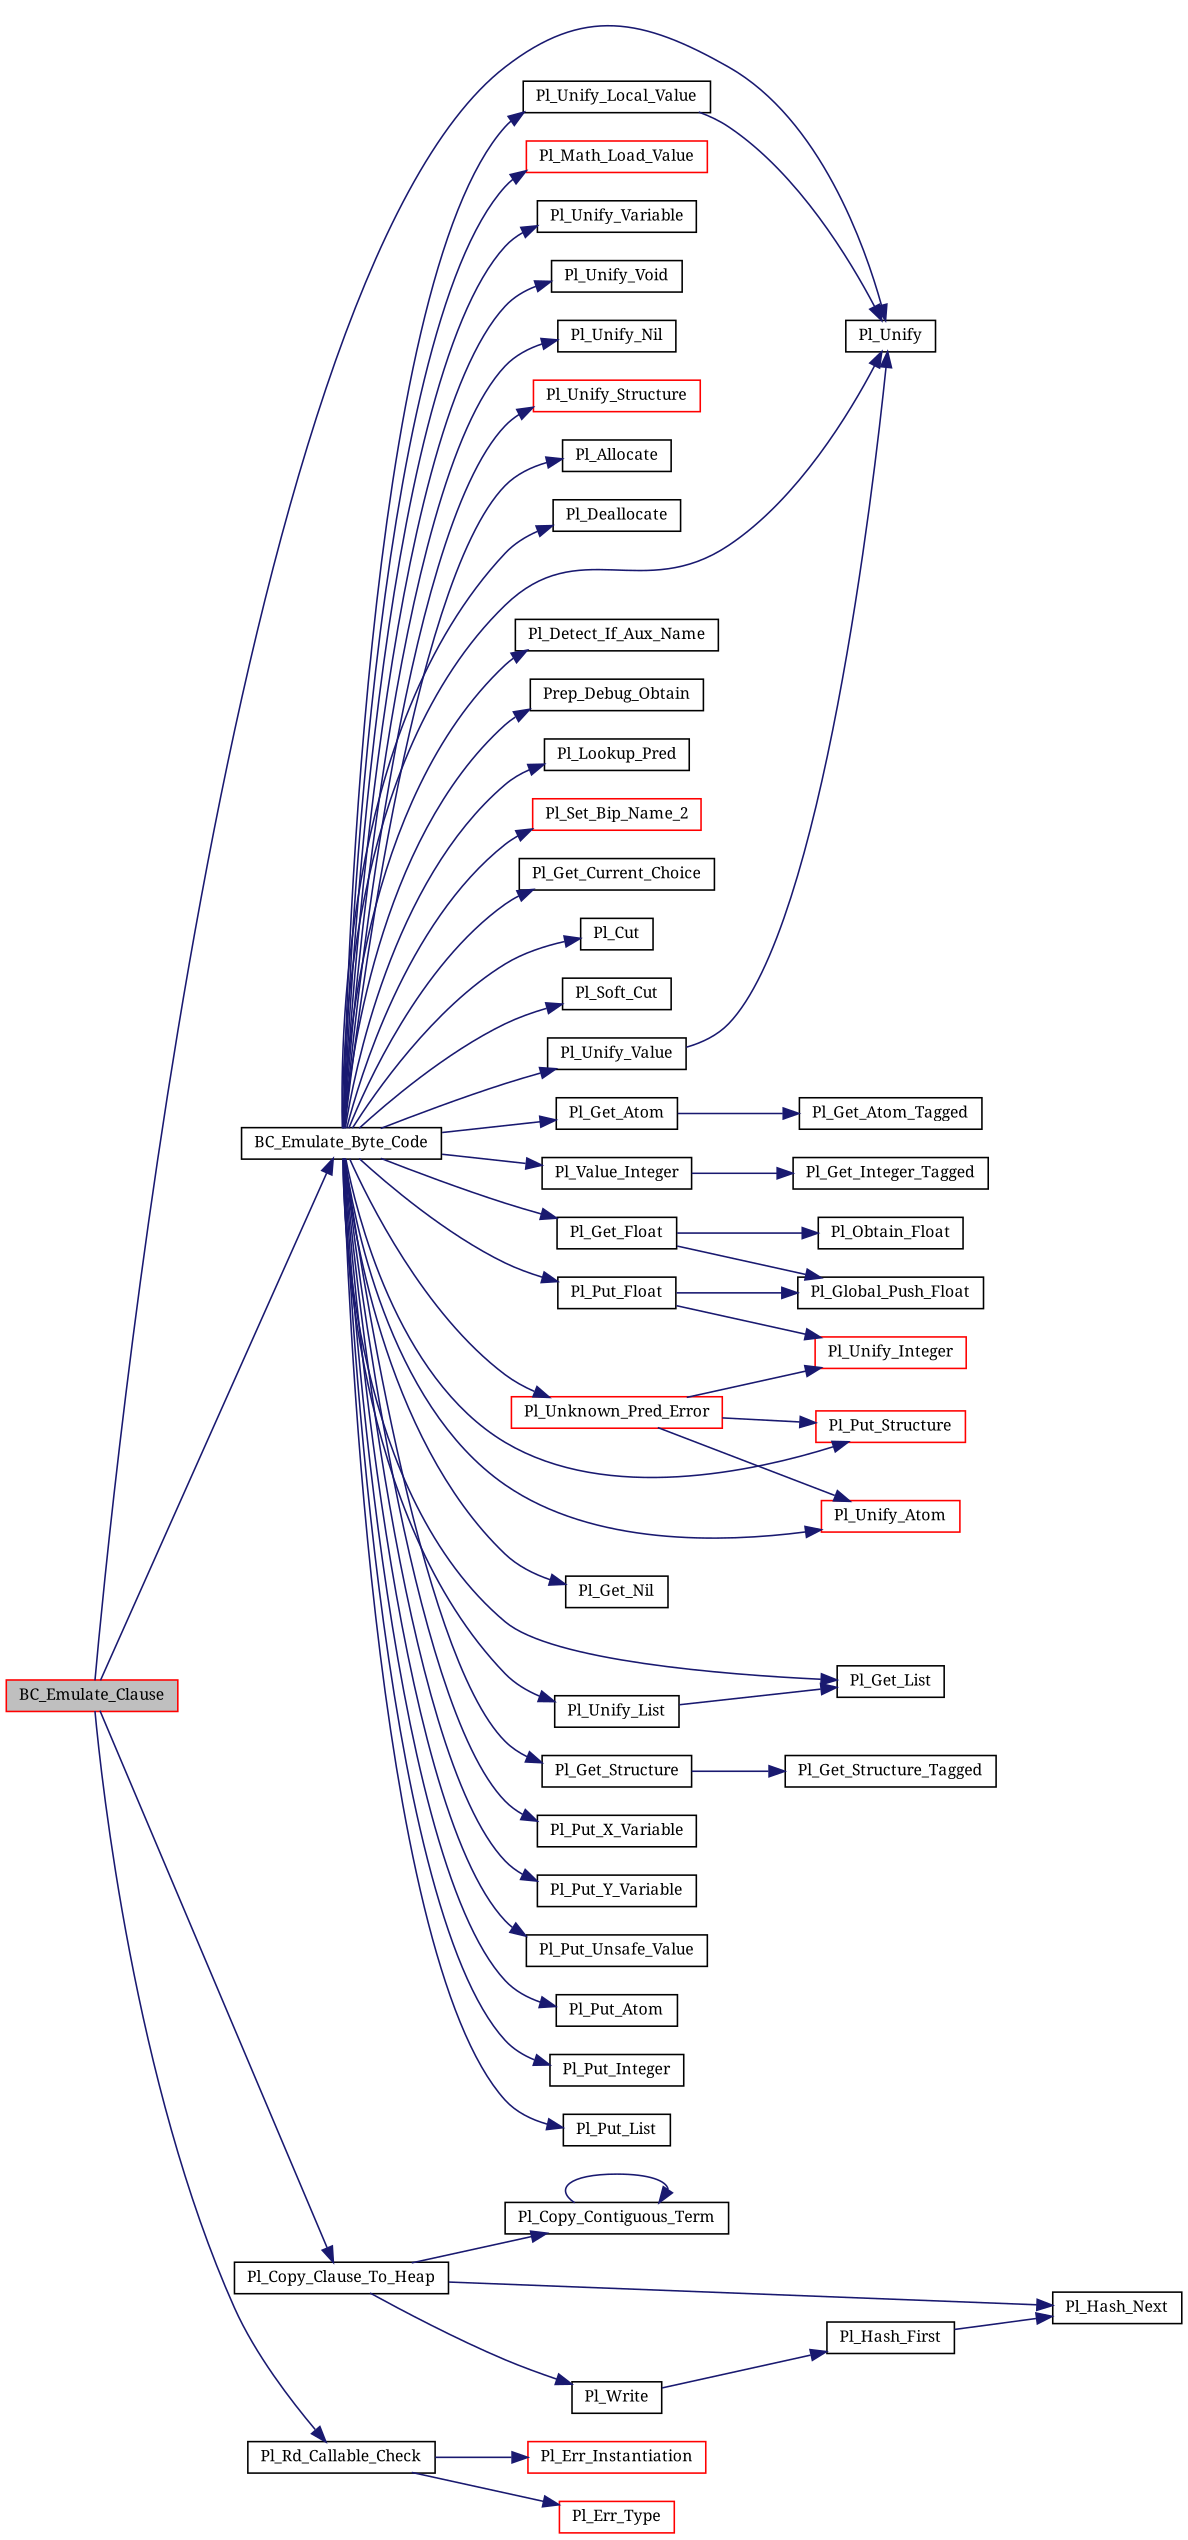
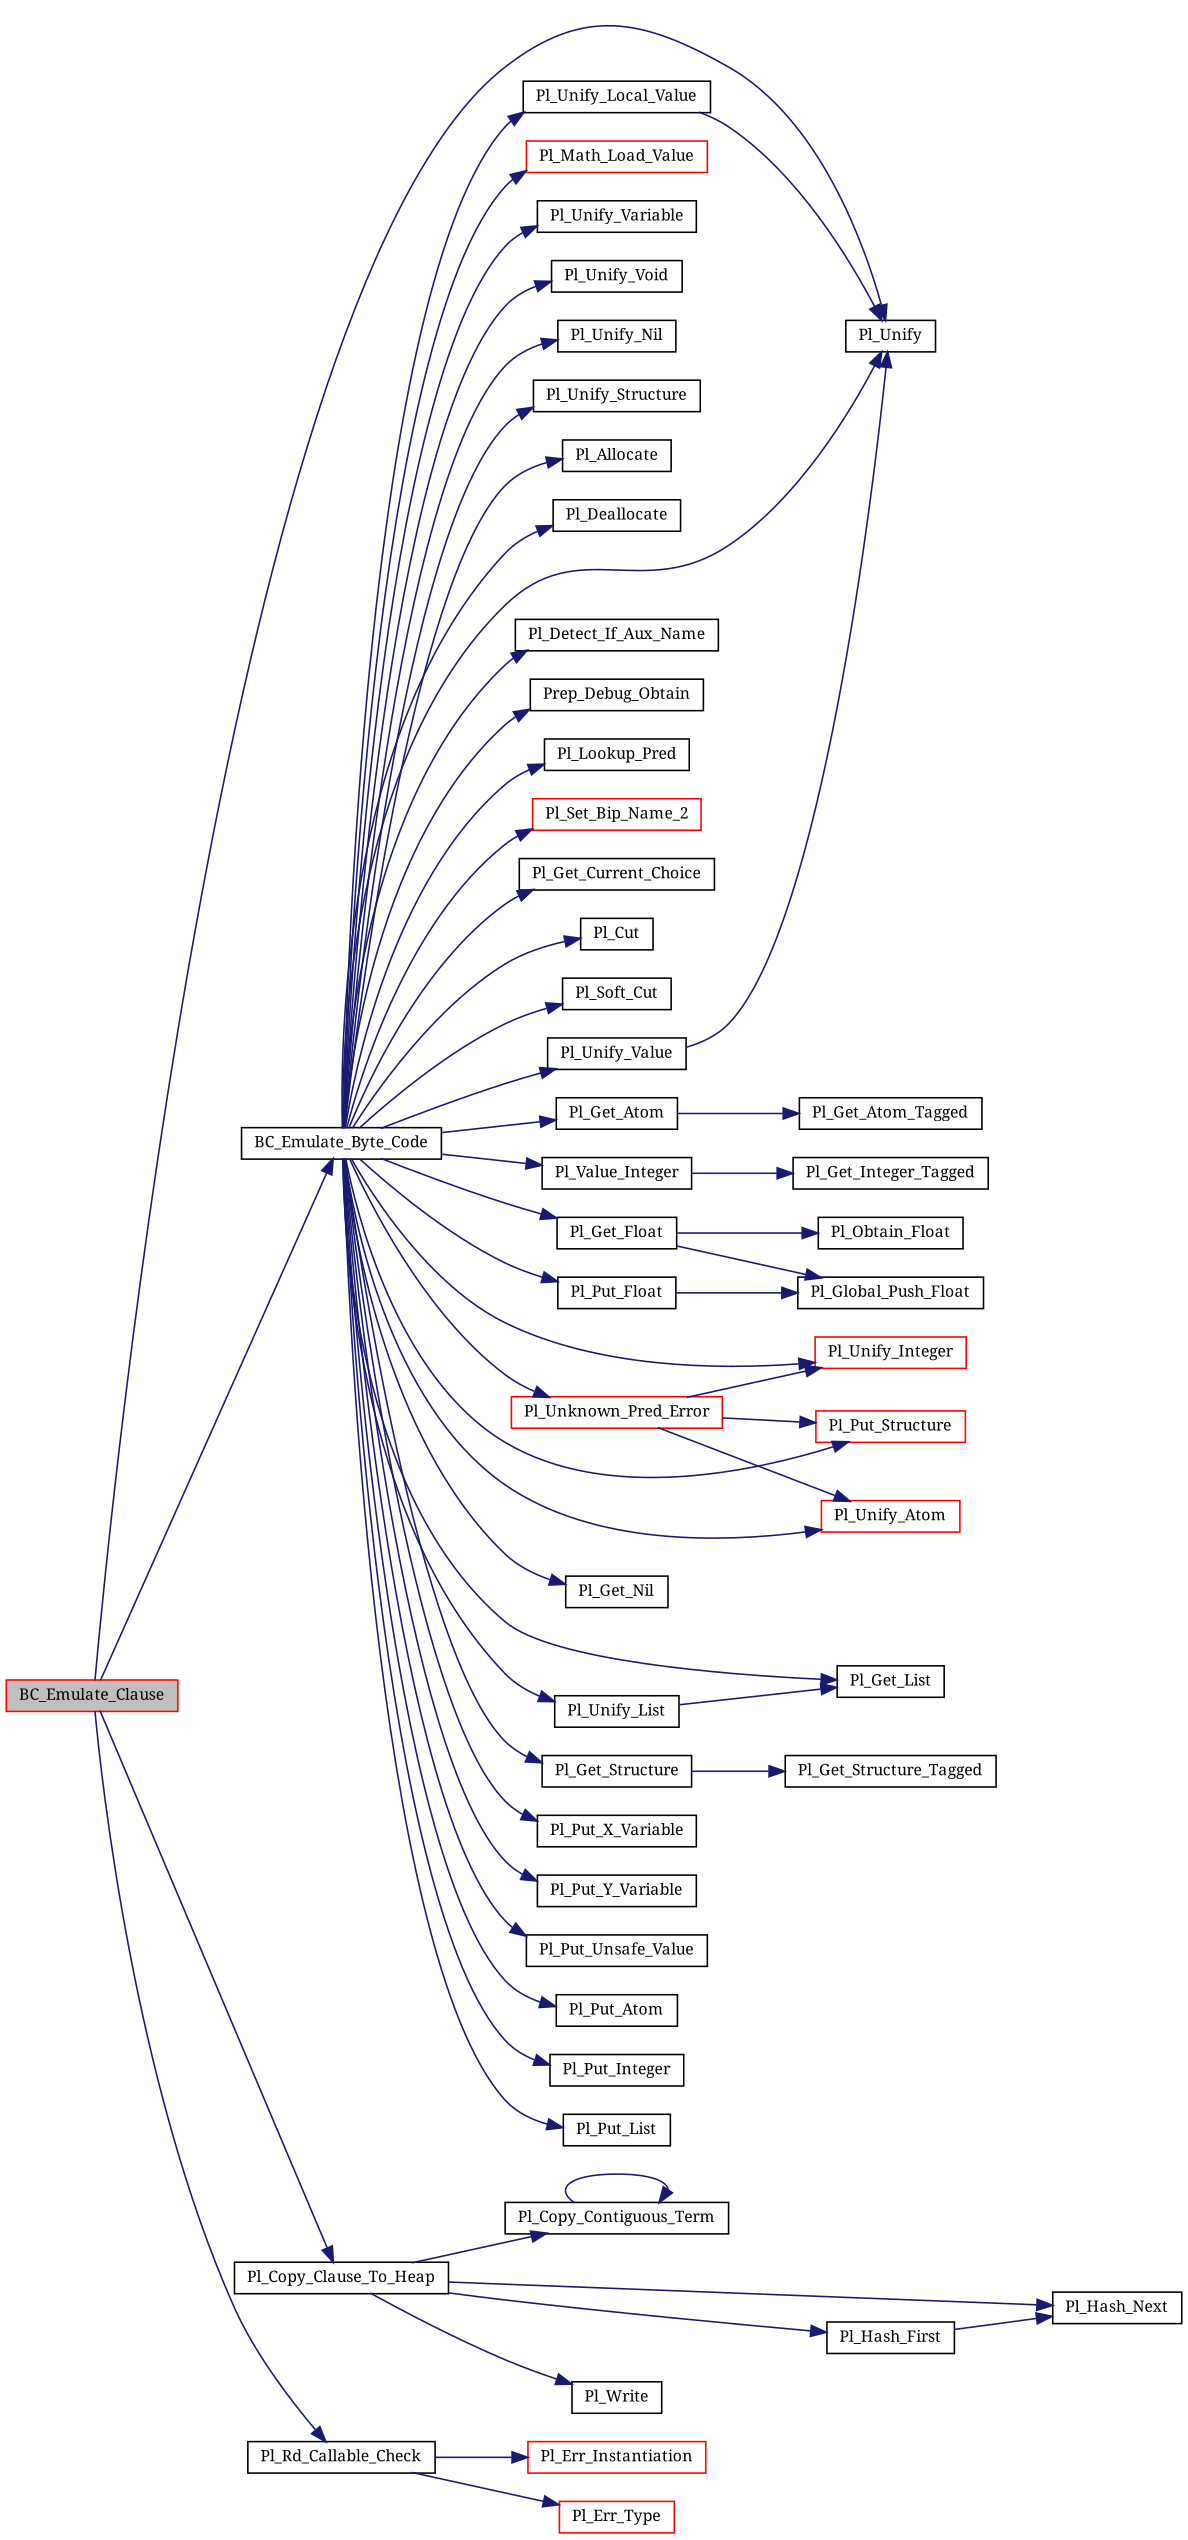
(617, 396) -> (617, 396)
(741, 1320) -> (538, 1337)
(736, 2372) -> (630, 2314)
